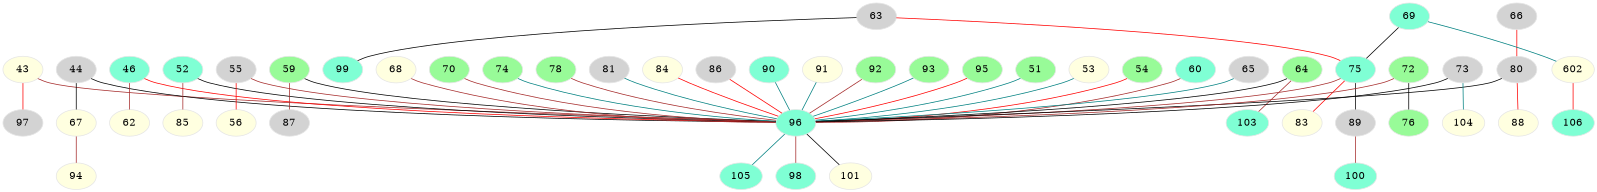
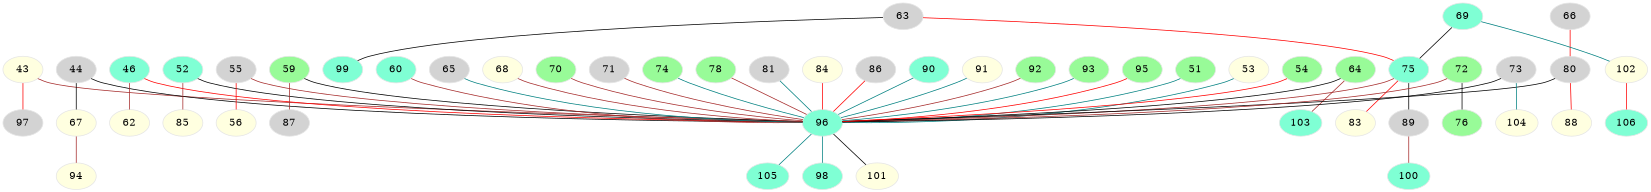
none -> (609, 70)
(1573, 70) -> (1626, 70)
(796, 150) -> (822, 150)
